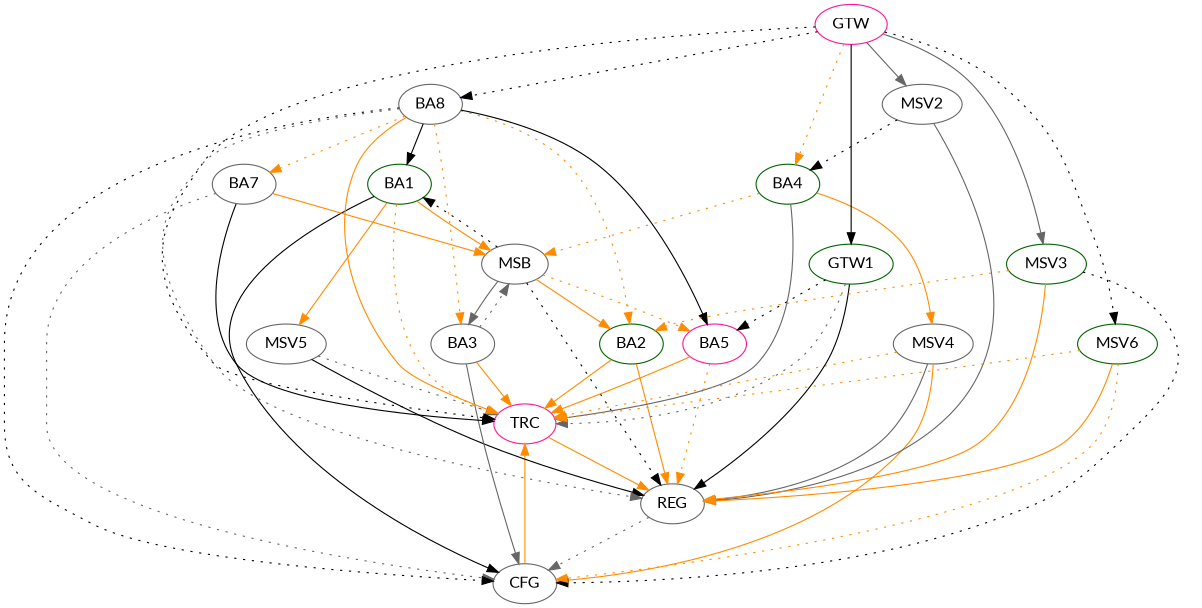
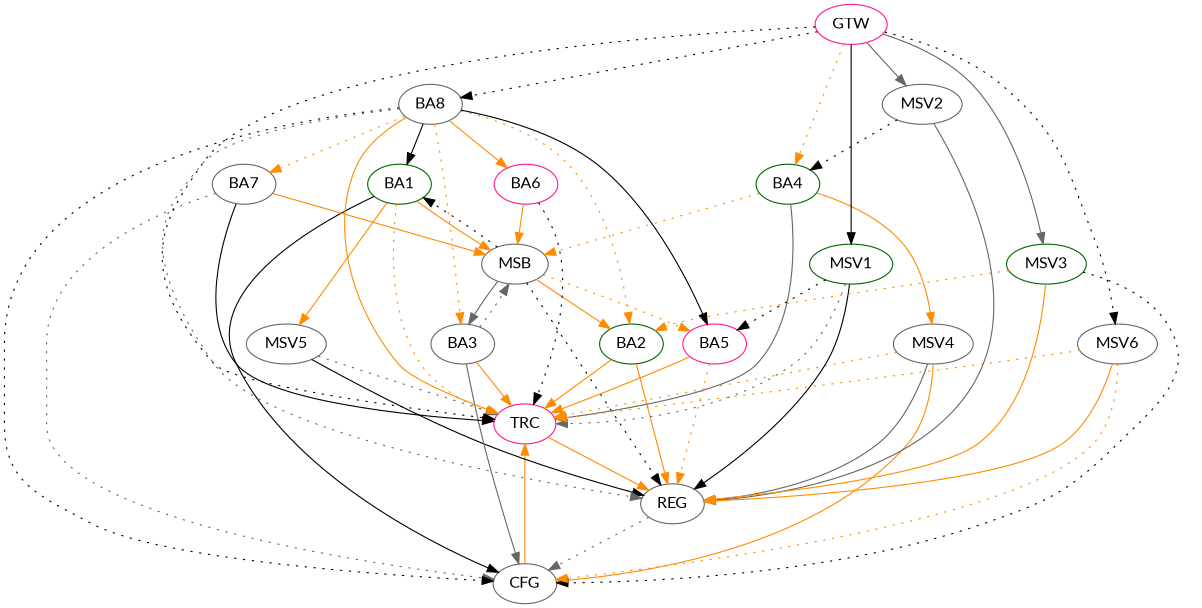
none -> (526, 184)
(851, 264) -> (851, 264)
(1117, 344) -> (1117, 344)
